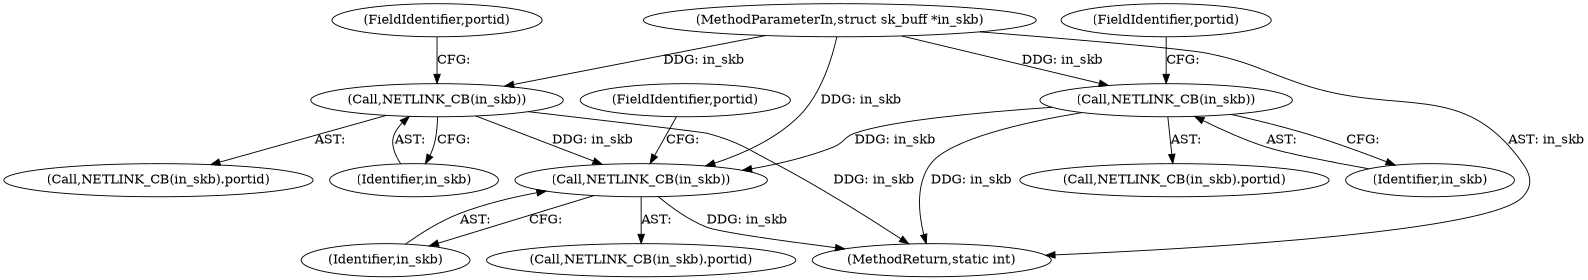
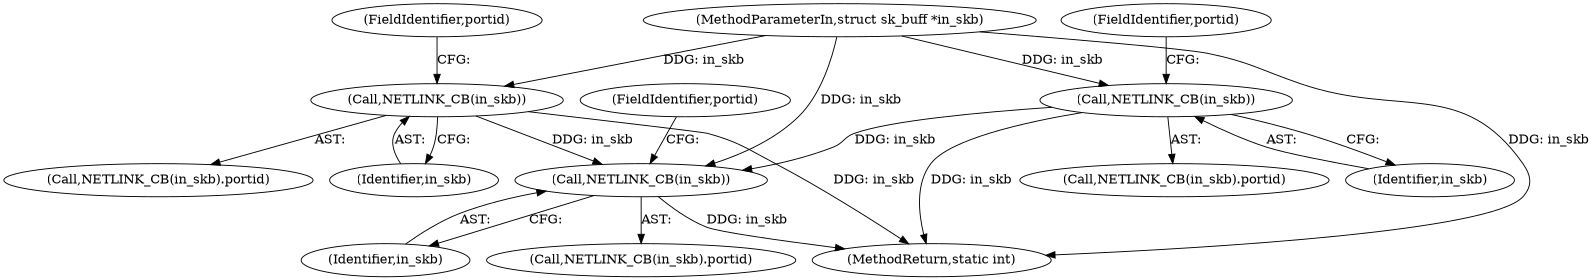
(1546, 140) -> (1549, 140)
